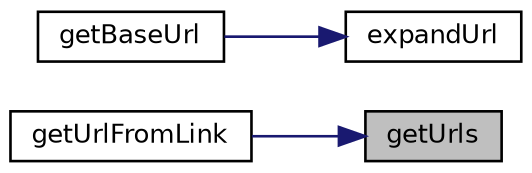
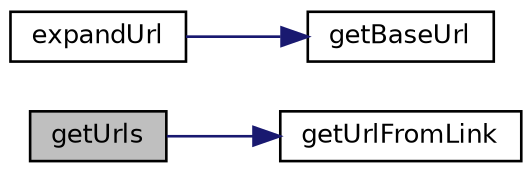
(272, 37) -> (233, 37)
(295, 136) -> (210, 136)
